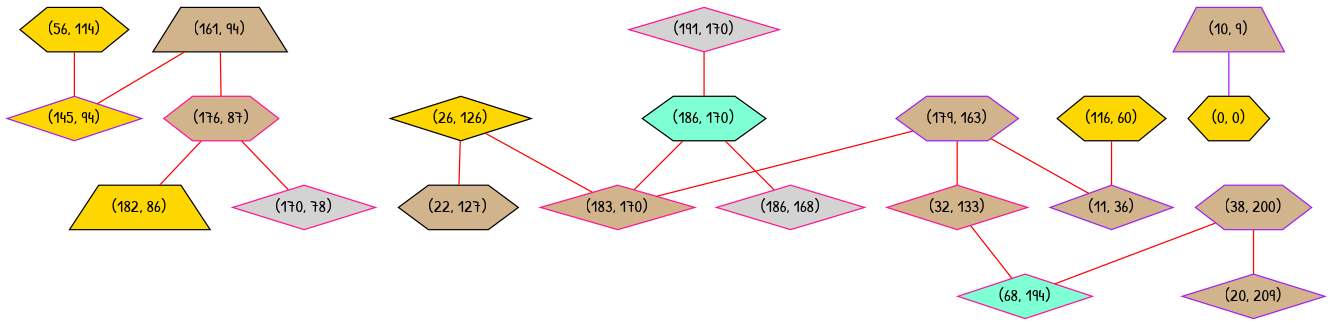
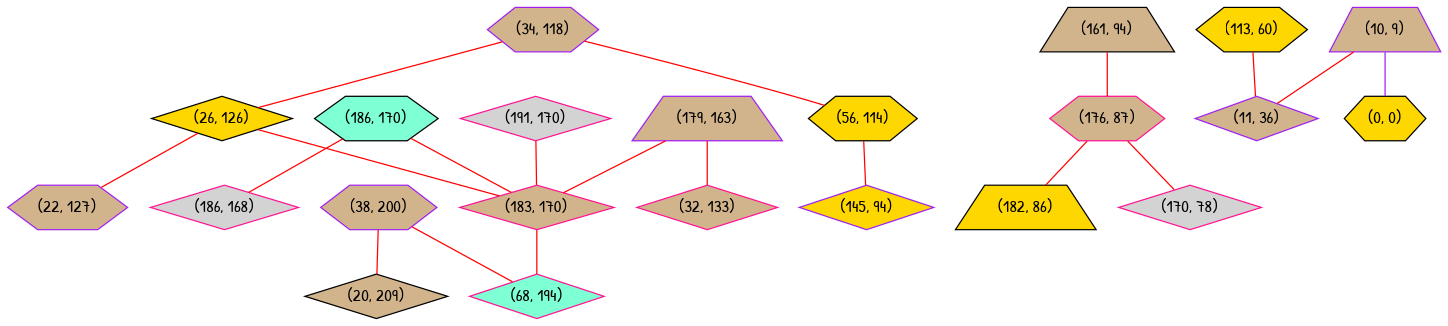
none -> (543, 30)
(704, 74) -> (536, 163)
(141, 78) -> none
(957, 119) -> (707, 119)
(1112, 119) -> (1252, 30)
(1040, 166) -> (1315, 78)
(458, 207) -> (68, 207)
(991, 252) -> (537, 252)
(1253, 296) -> (376, 296)
